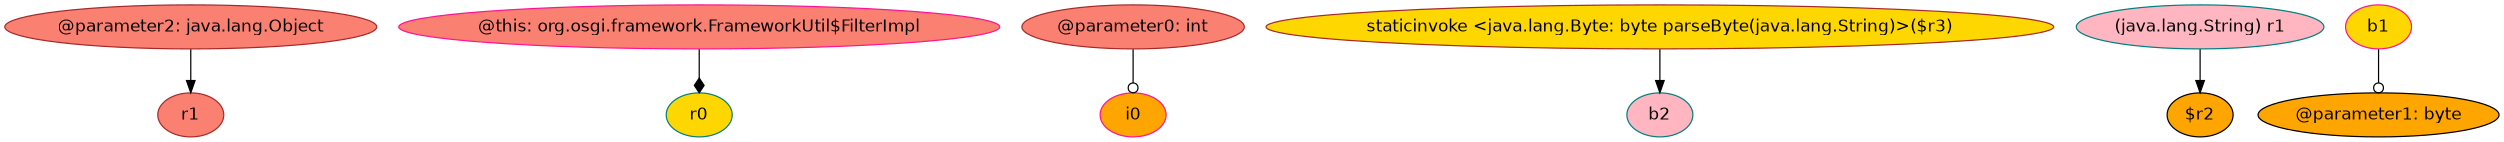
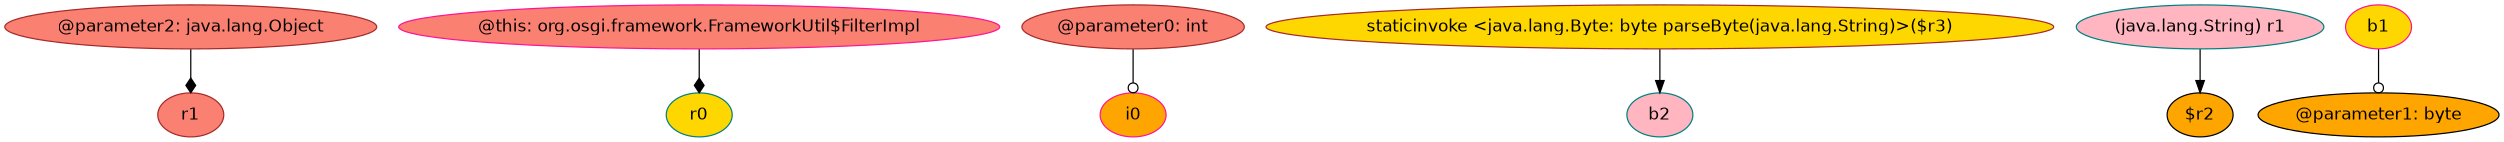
(191, 65) -> (191, 64)
